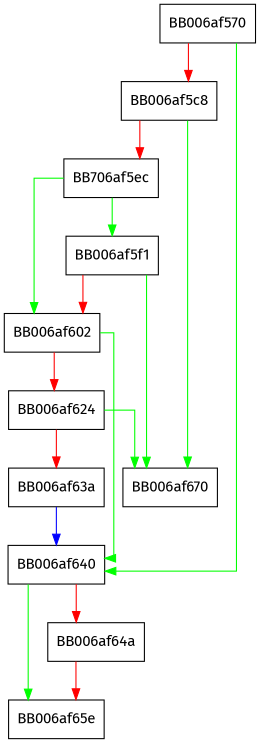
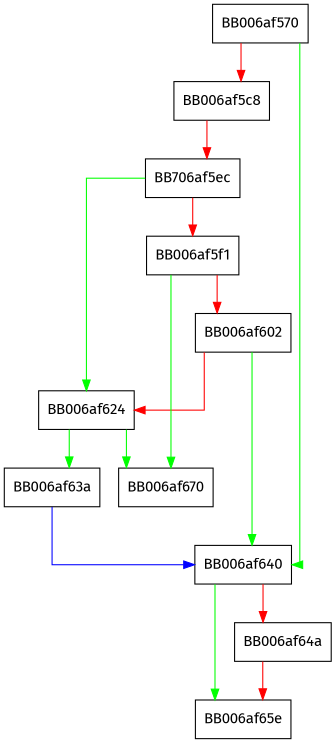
(112, 211) -> (193, 211)
(34, 226) -> (86, 250)
(188, 289) -> none
(56, 443) -> (69, 443)
